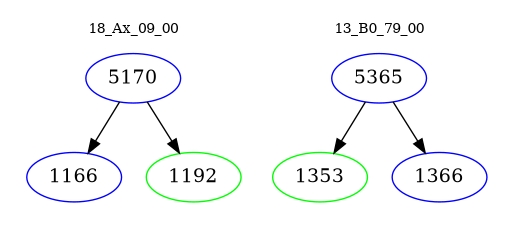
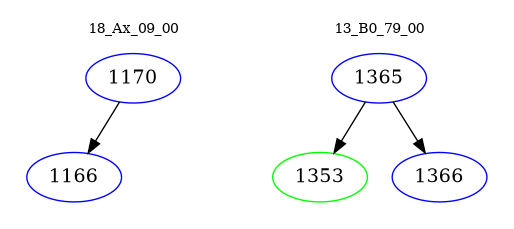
(133, 78) -> (133, 78)
(379, 78) -> (379, 78)
(194, 177) -> none
